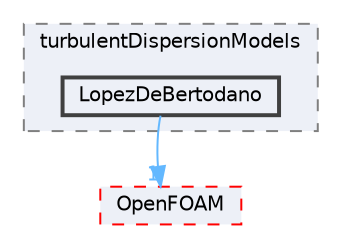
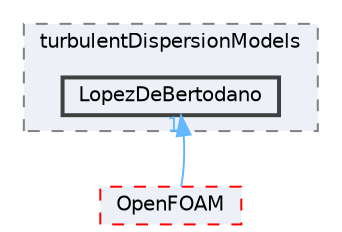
(158, 144) -> (184, 161)
